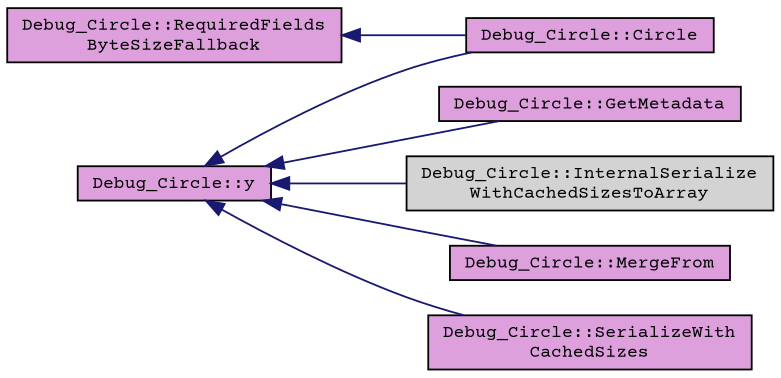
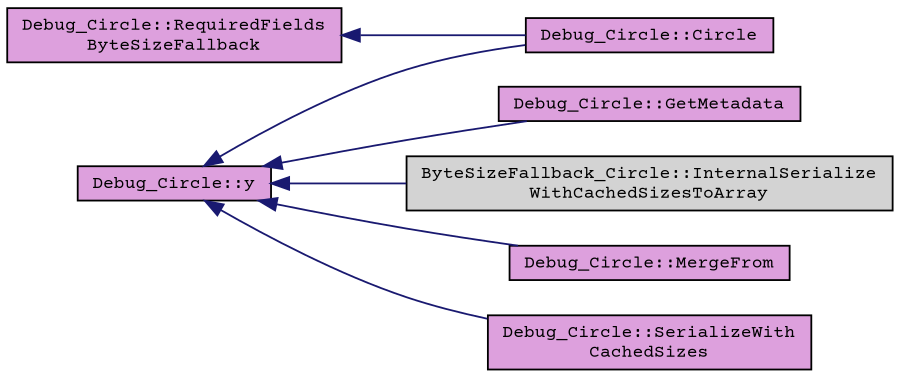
(590, 183) -> (650, 183)
